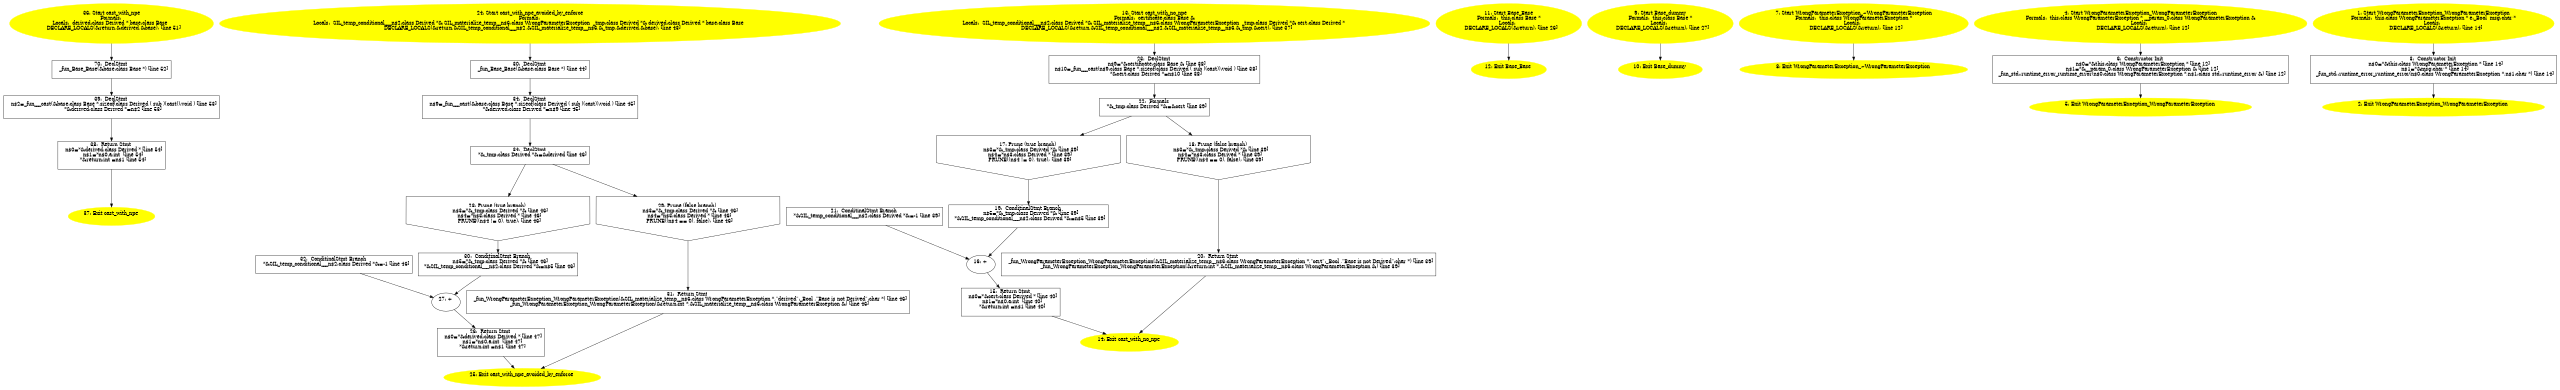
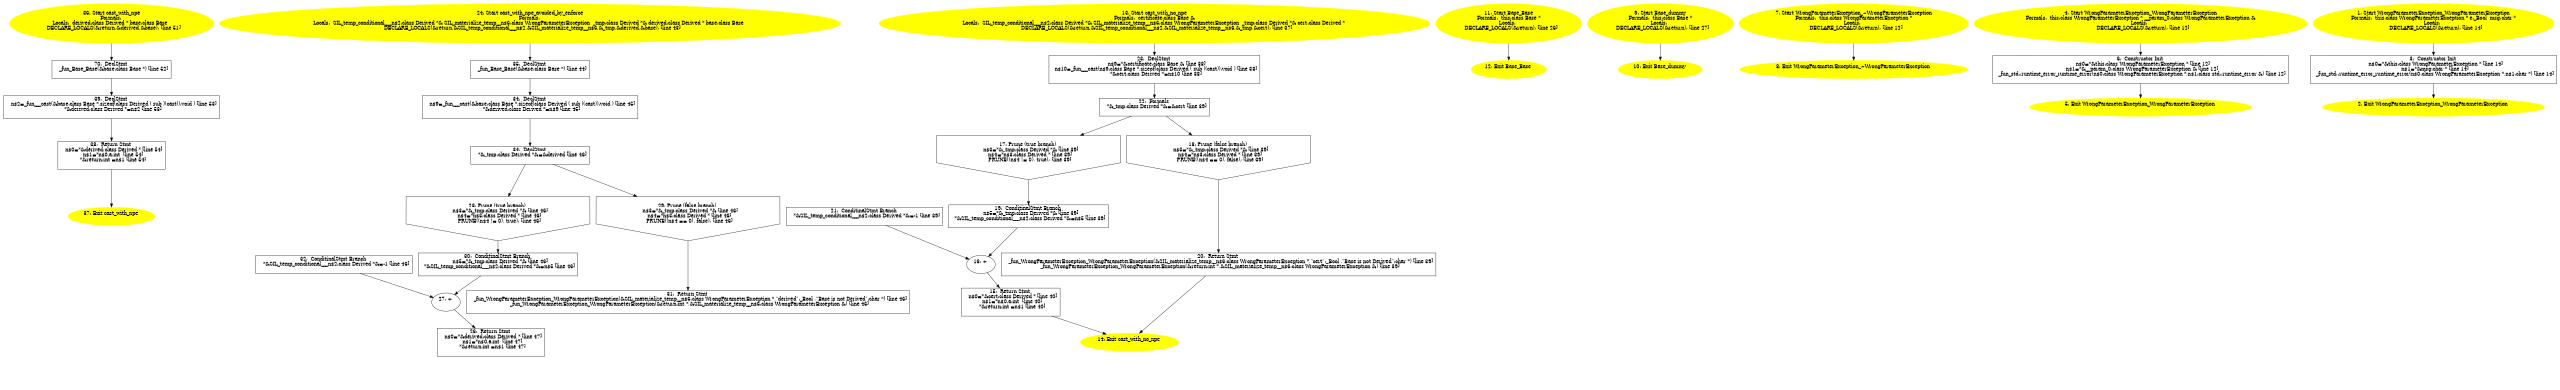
(530, 69) -> (530, 69)
(522, 377) -> none
